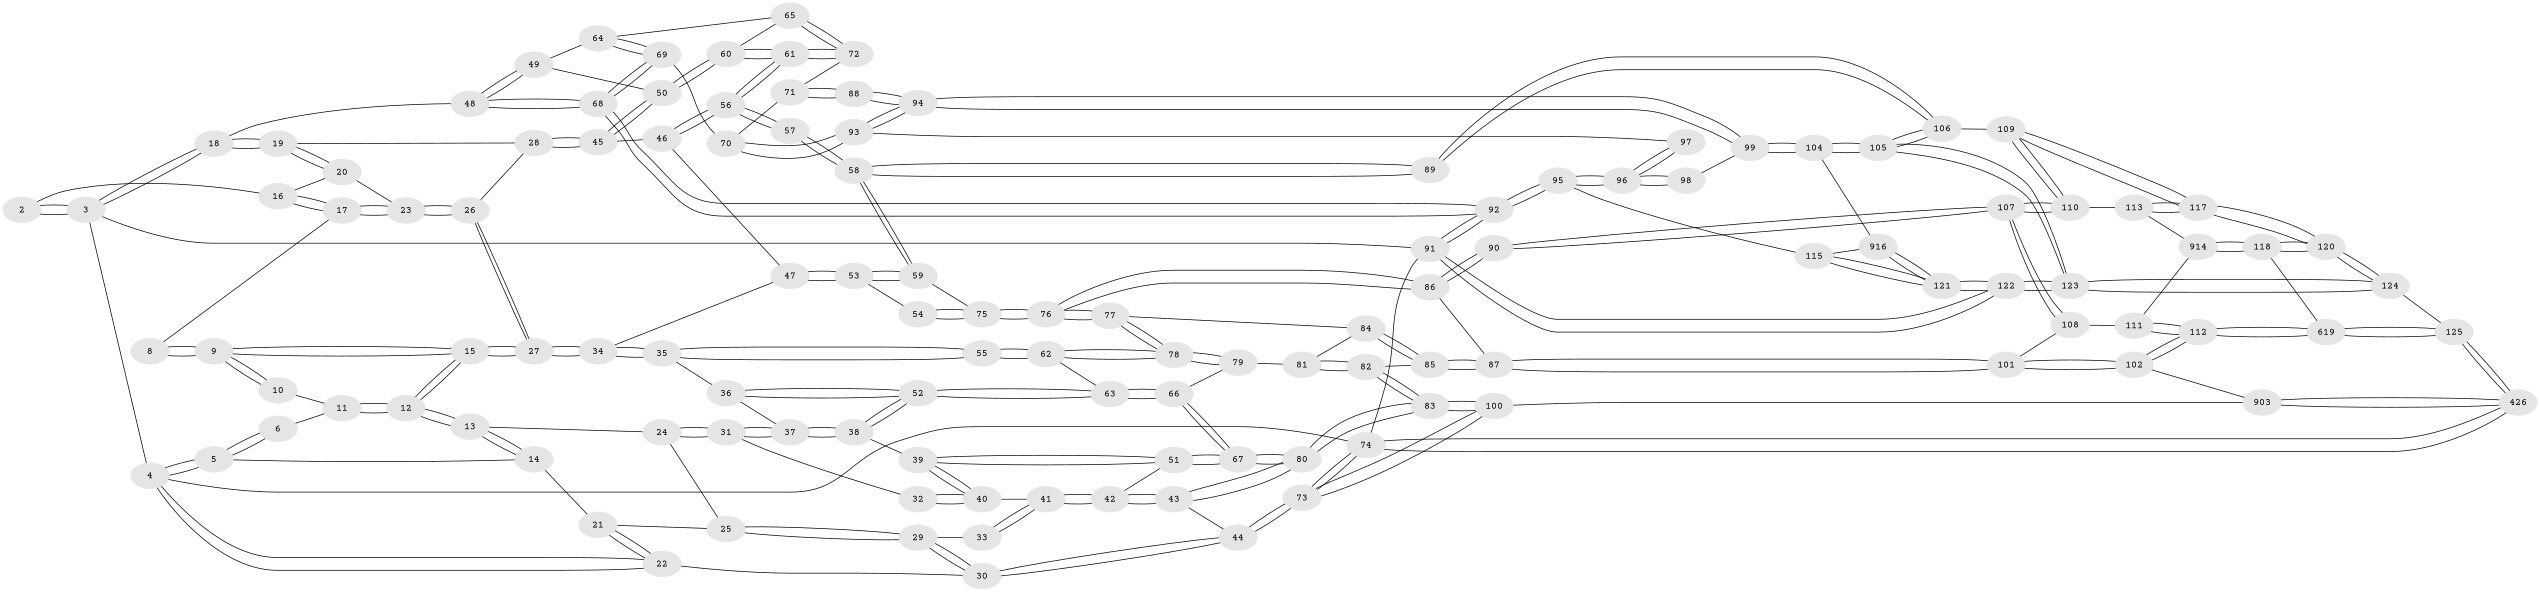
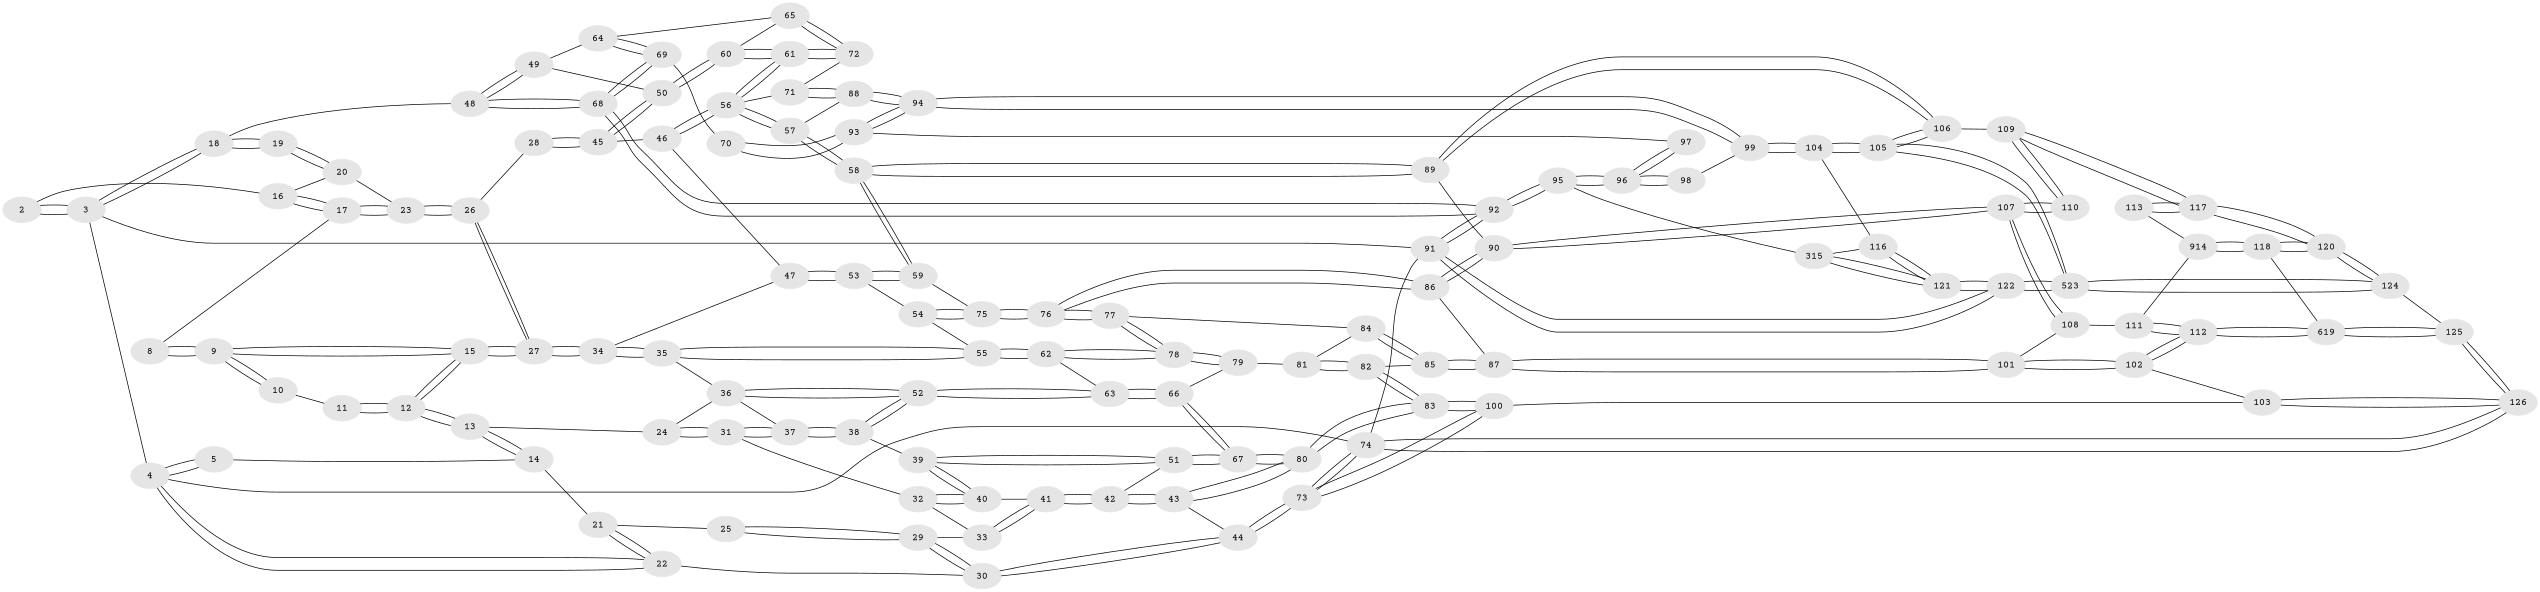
none -> (822, 112)
(758, 118) -> (758, 99)
(406, 143) -> none
(2102, 208) -> none
none -> (1460, 210)
(1878, 247) -> (1878, 247)
(1814, 256) -> (1814, 256)
(2070, 286) -> (2070, 286)
none -> (950, 334)
(2262, 402) -> (2262, 402)
(2518, 402) -> (2518, 402)
(278, 429) -> none
(694, 481) -> (694, 413)
none -> (950, 518)
